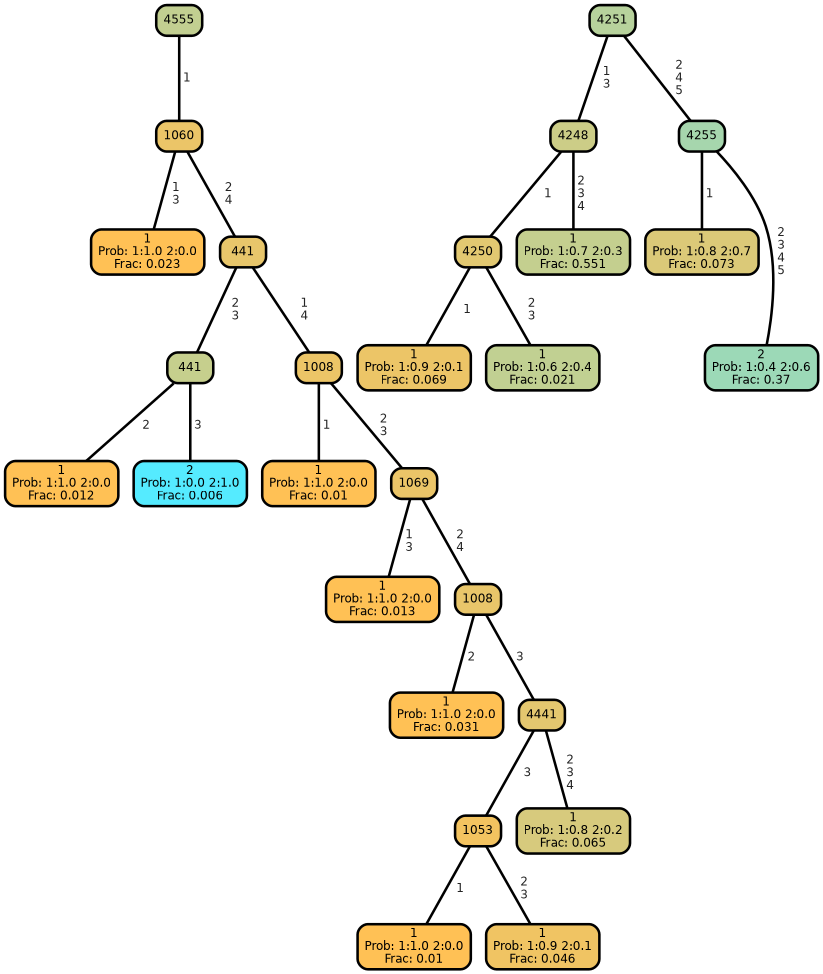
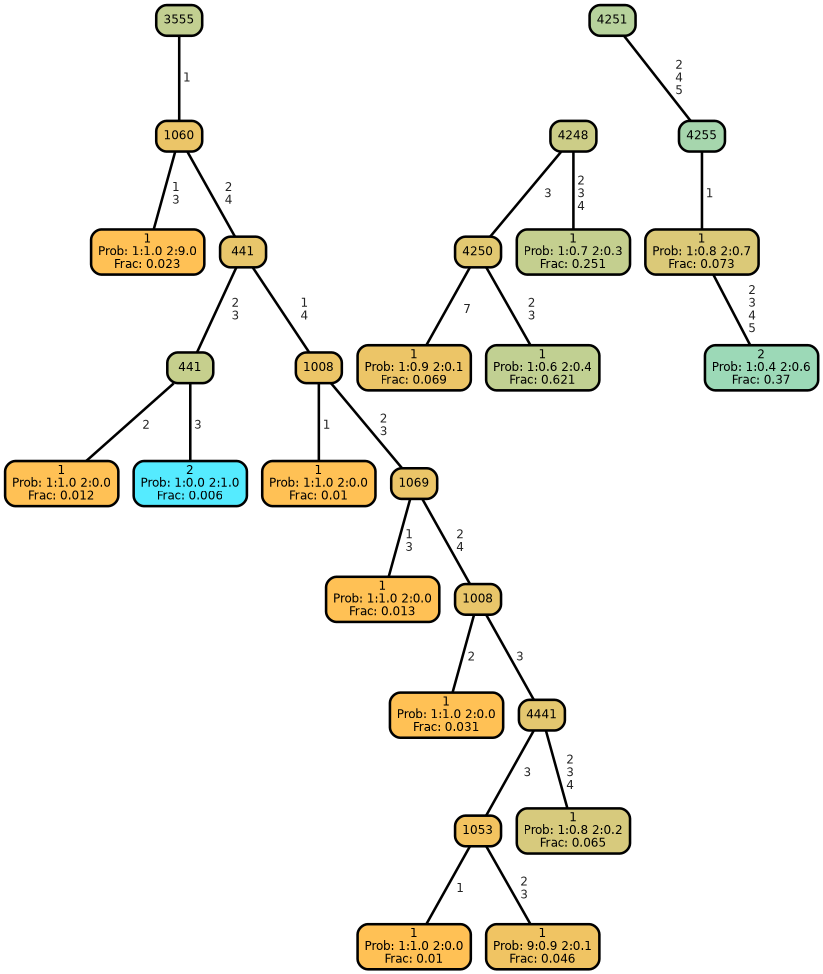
(179, 20) -> (179, 20)
(593, 78) -> none
(546, 194) -> (546, 194)
(769, 241) -> (732, 310)
(148, 252) -> (148, 252)
(573, 252) -> (573, 252)
(465, 310) -> (465, 310)
(543, 368) -> (543, 368)
(543, 947) -> (543, 947)
